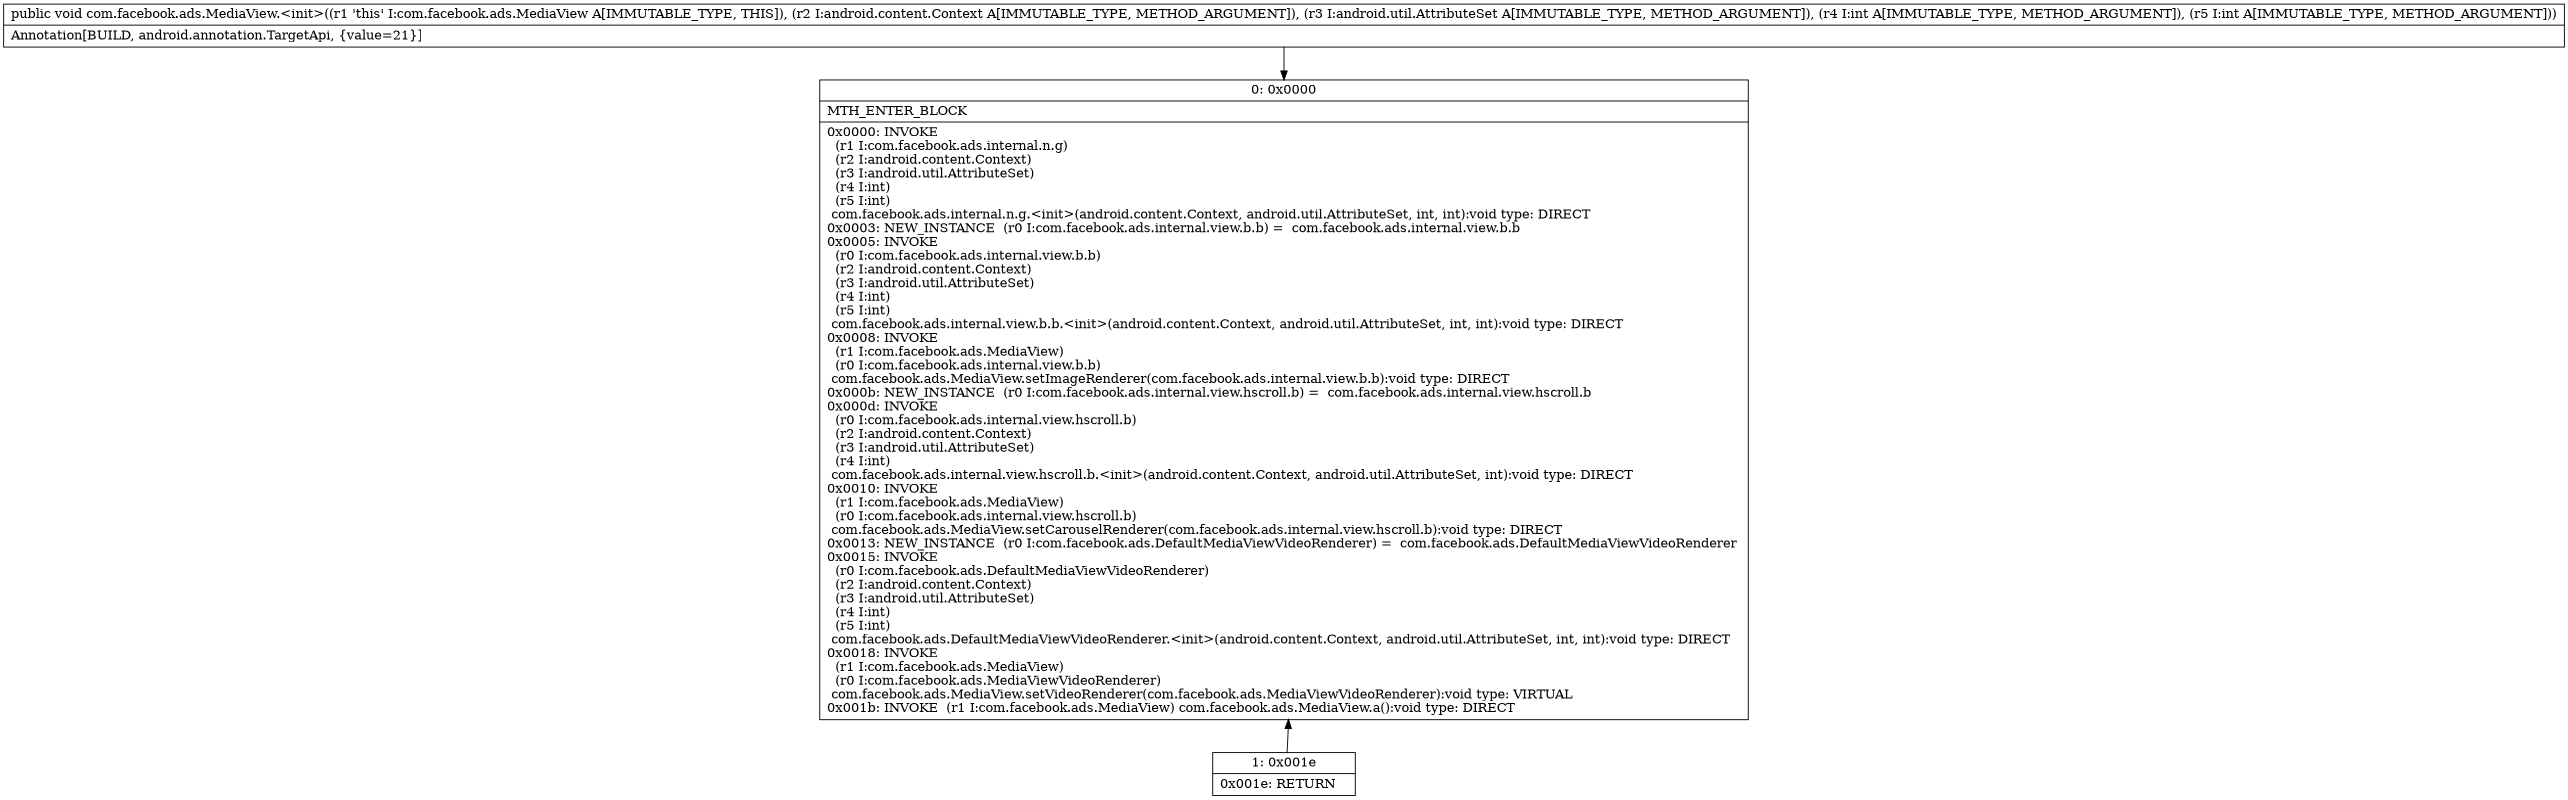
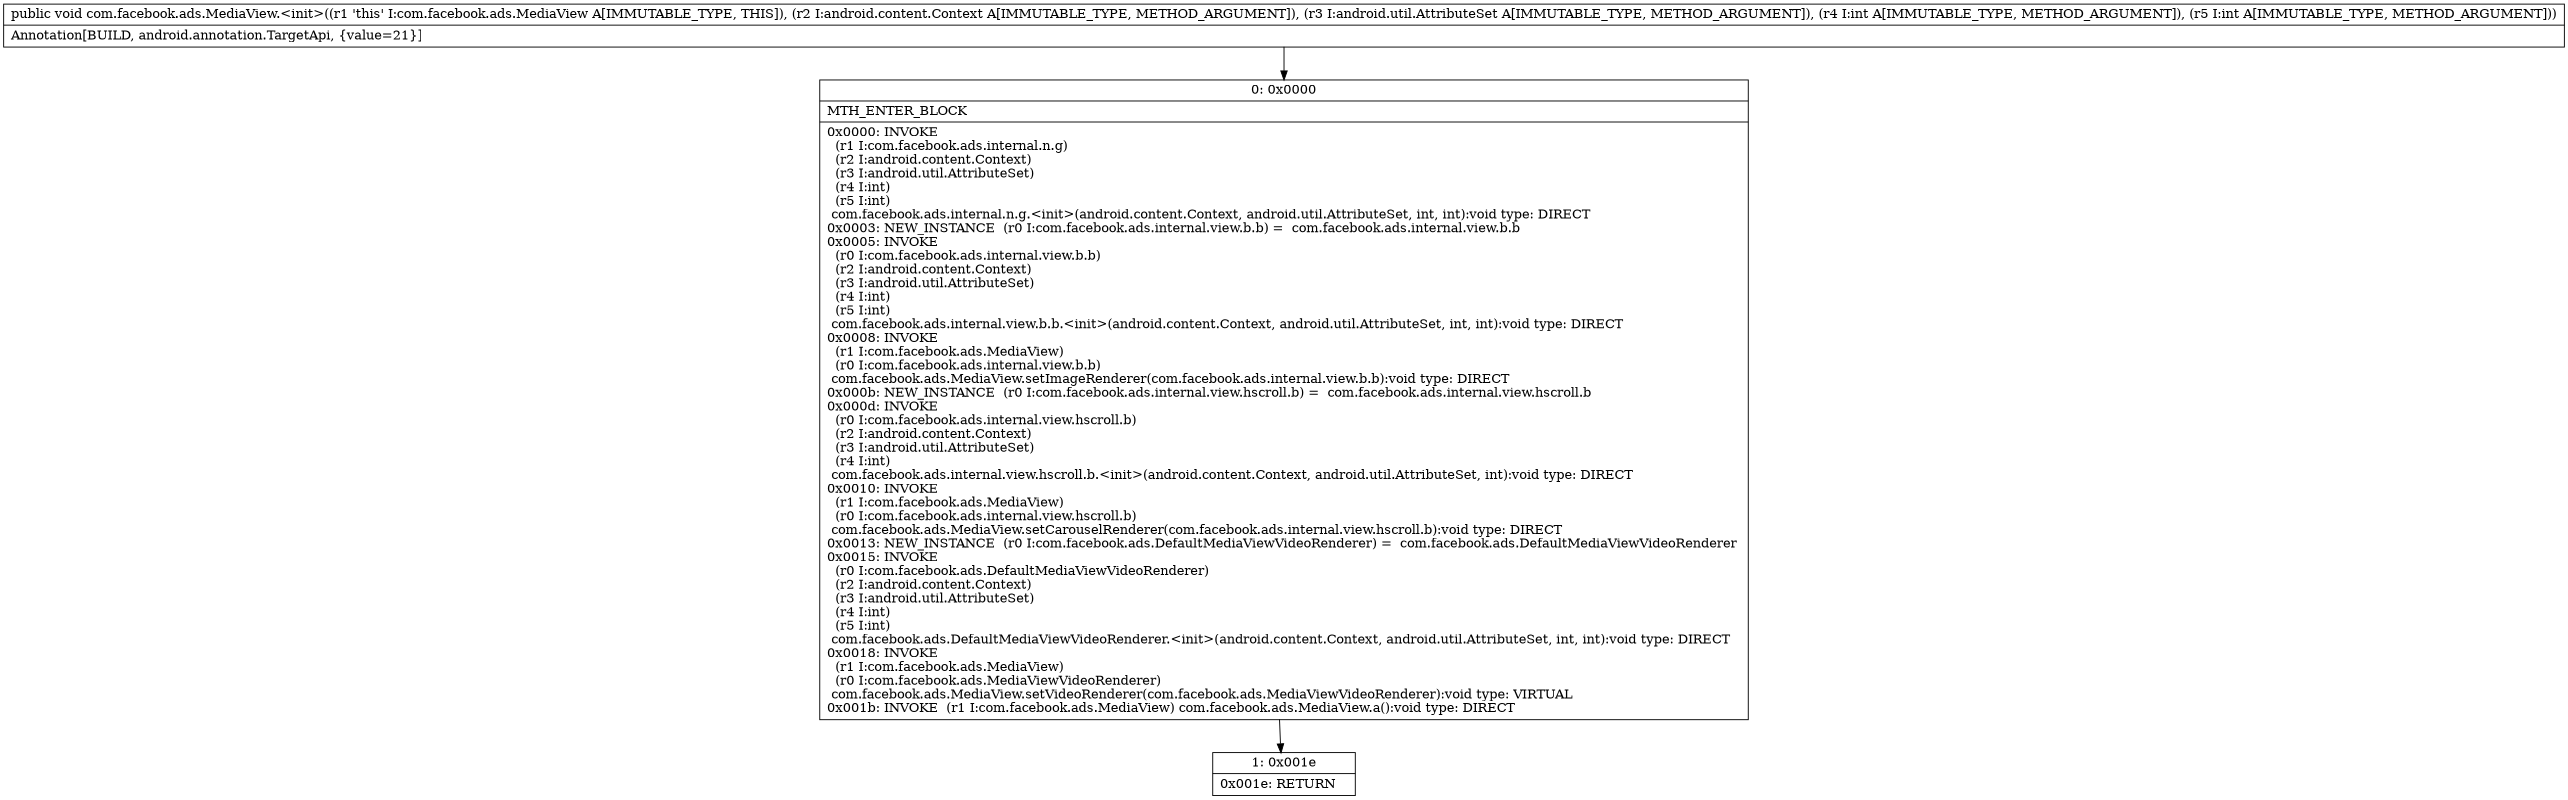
(1288, 741) -> (1280, 732)
